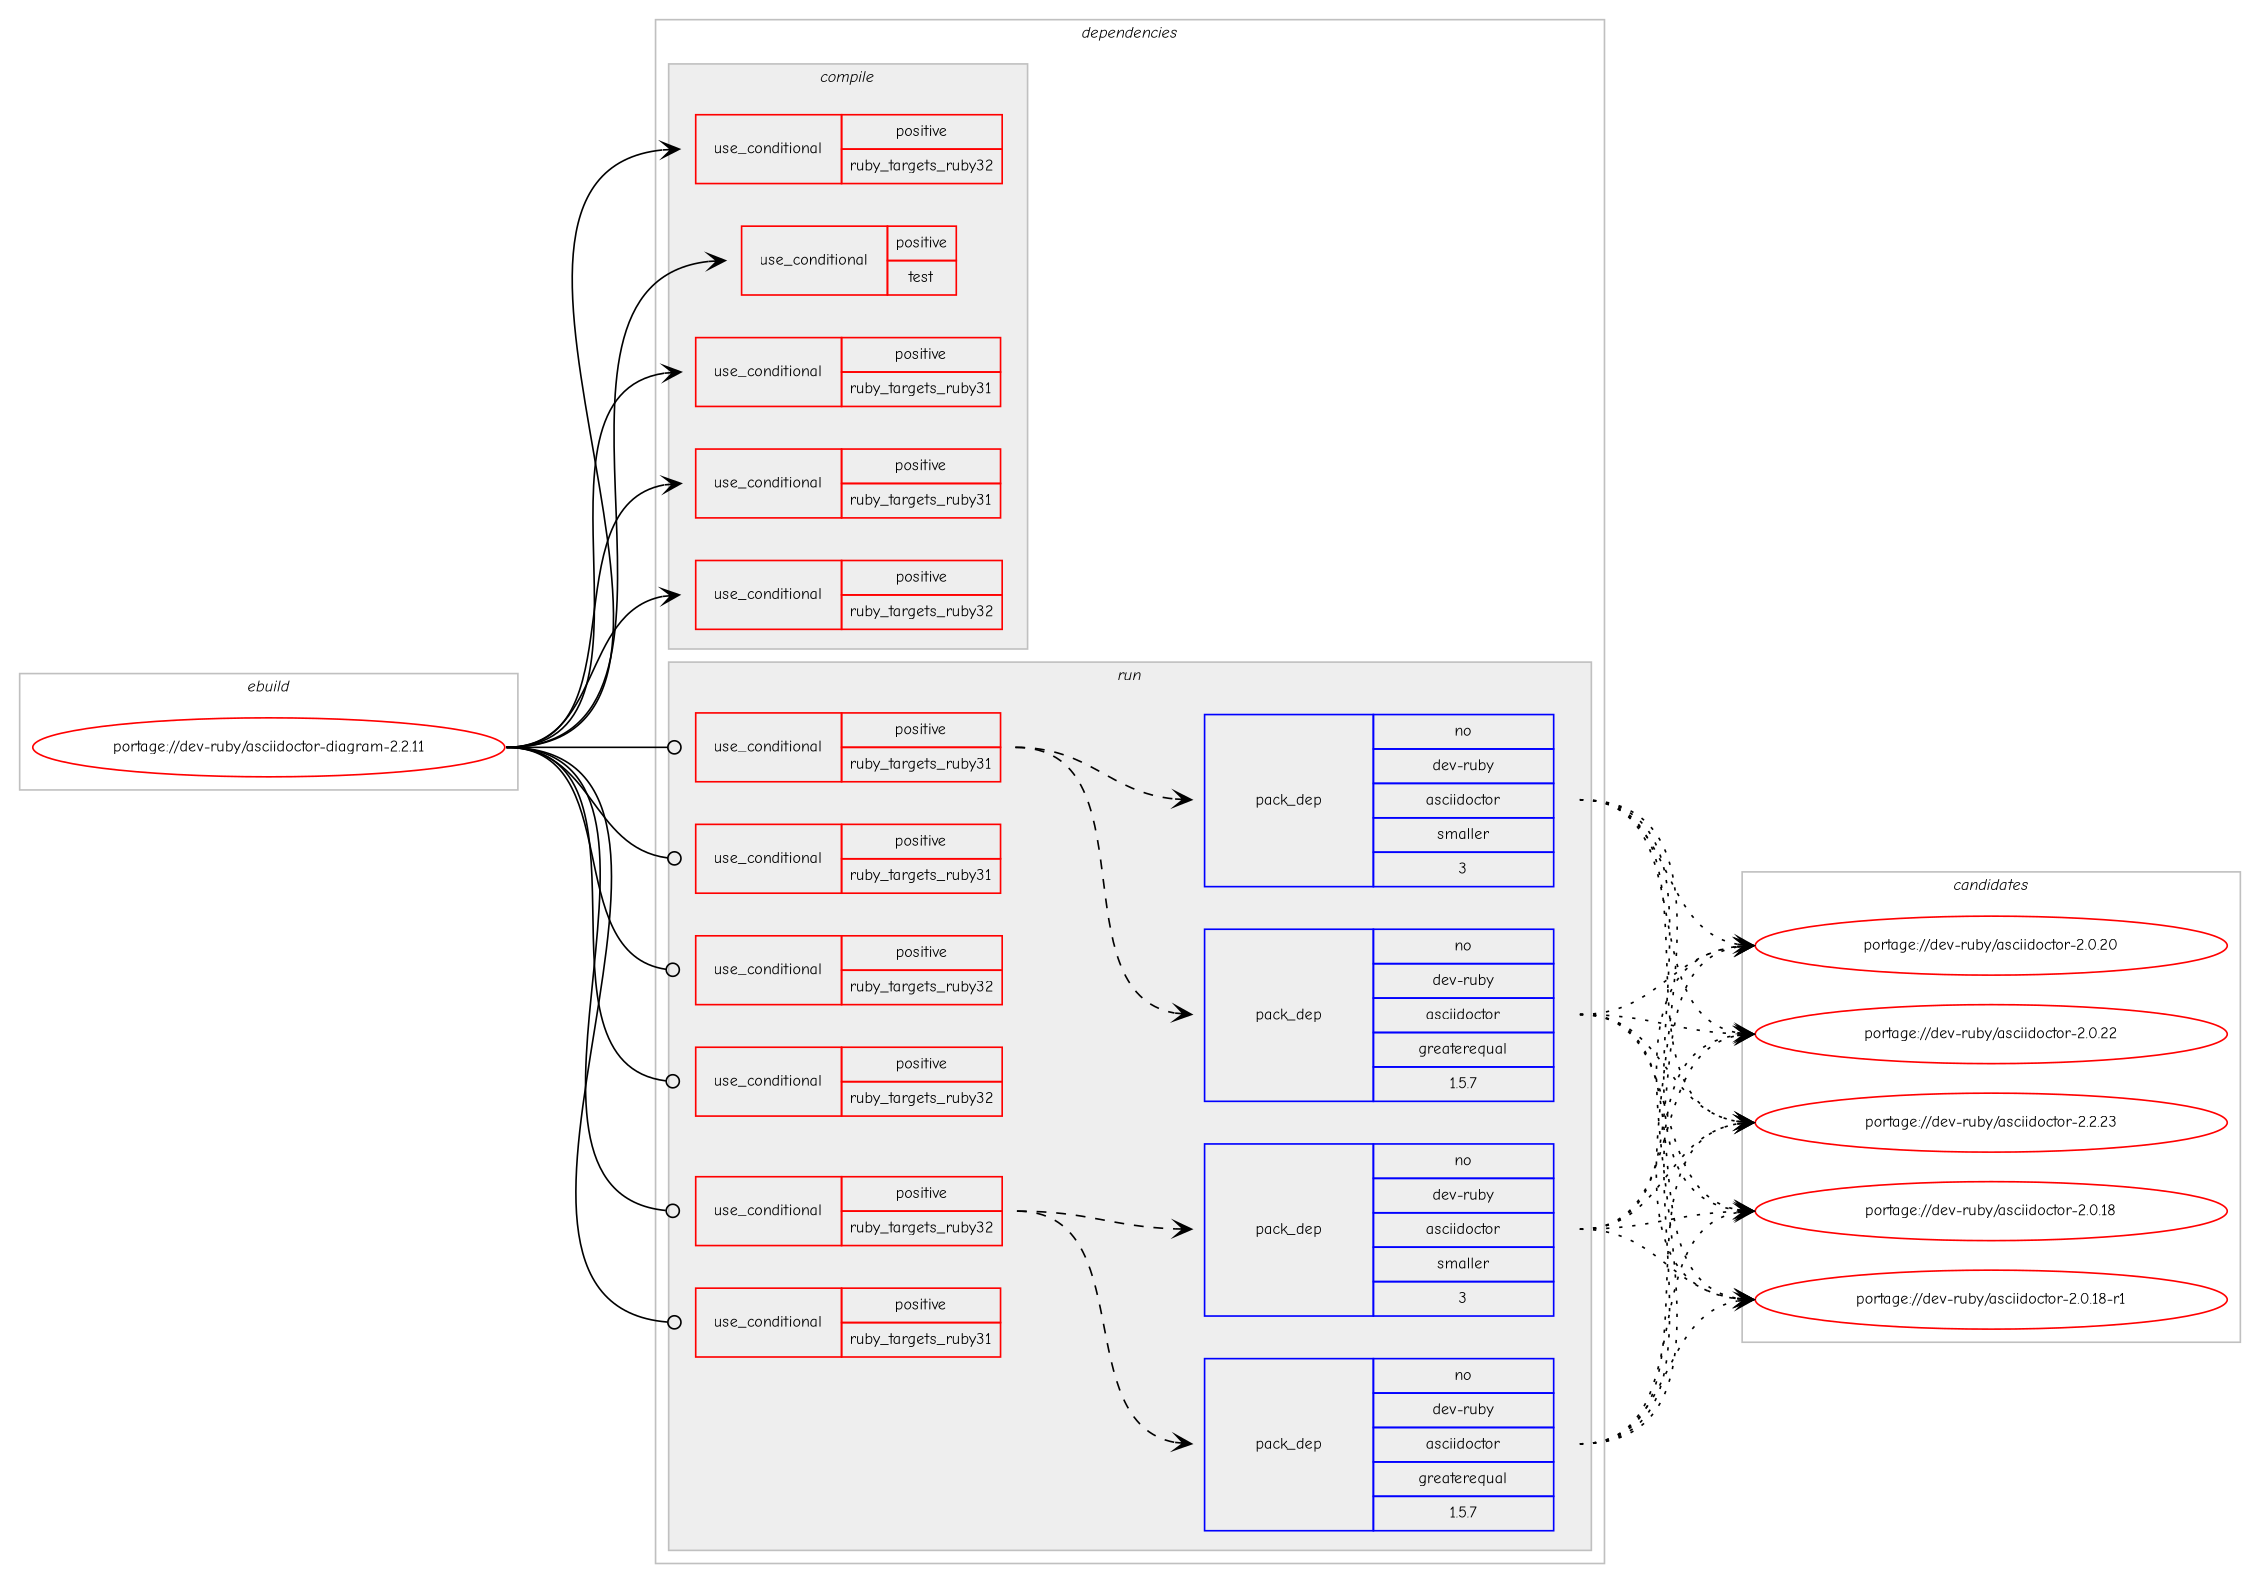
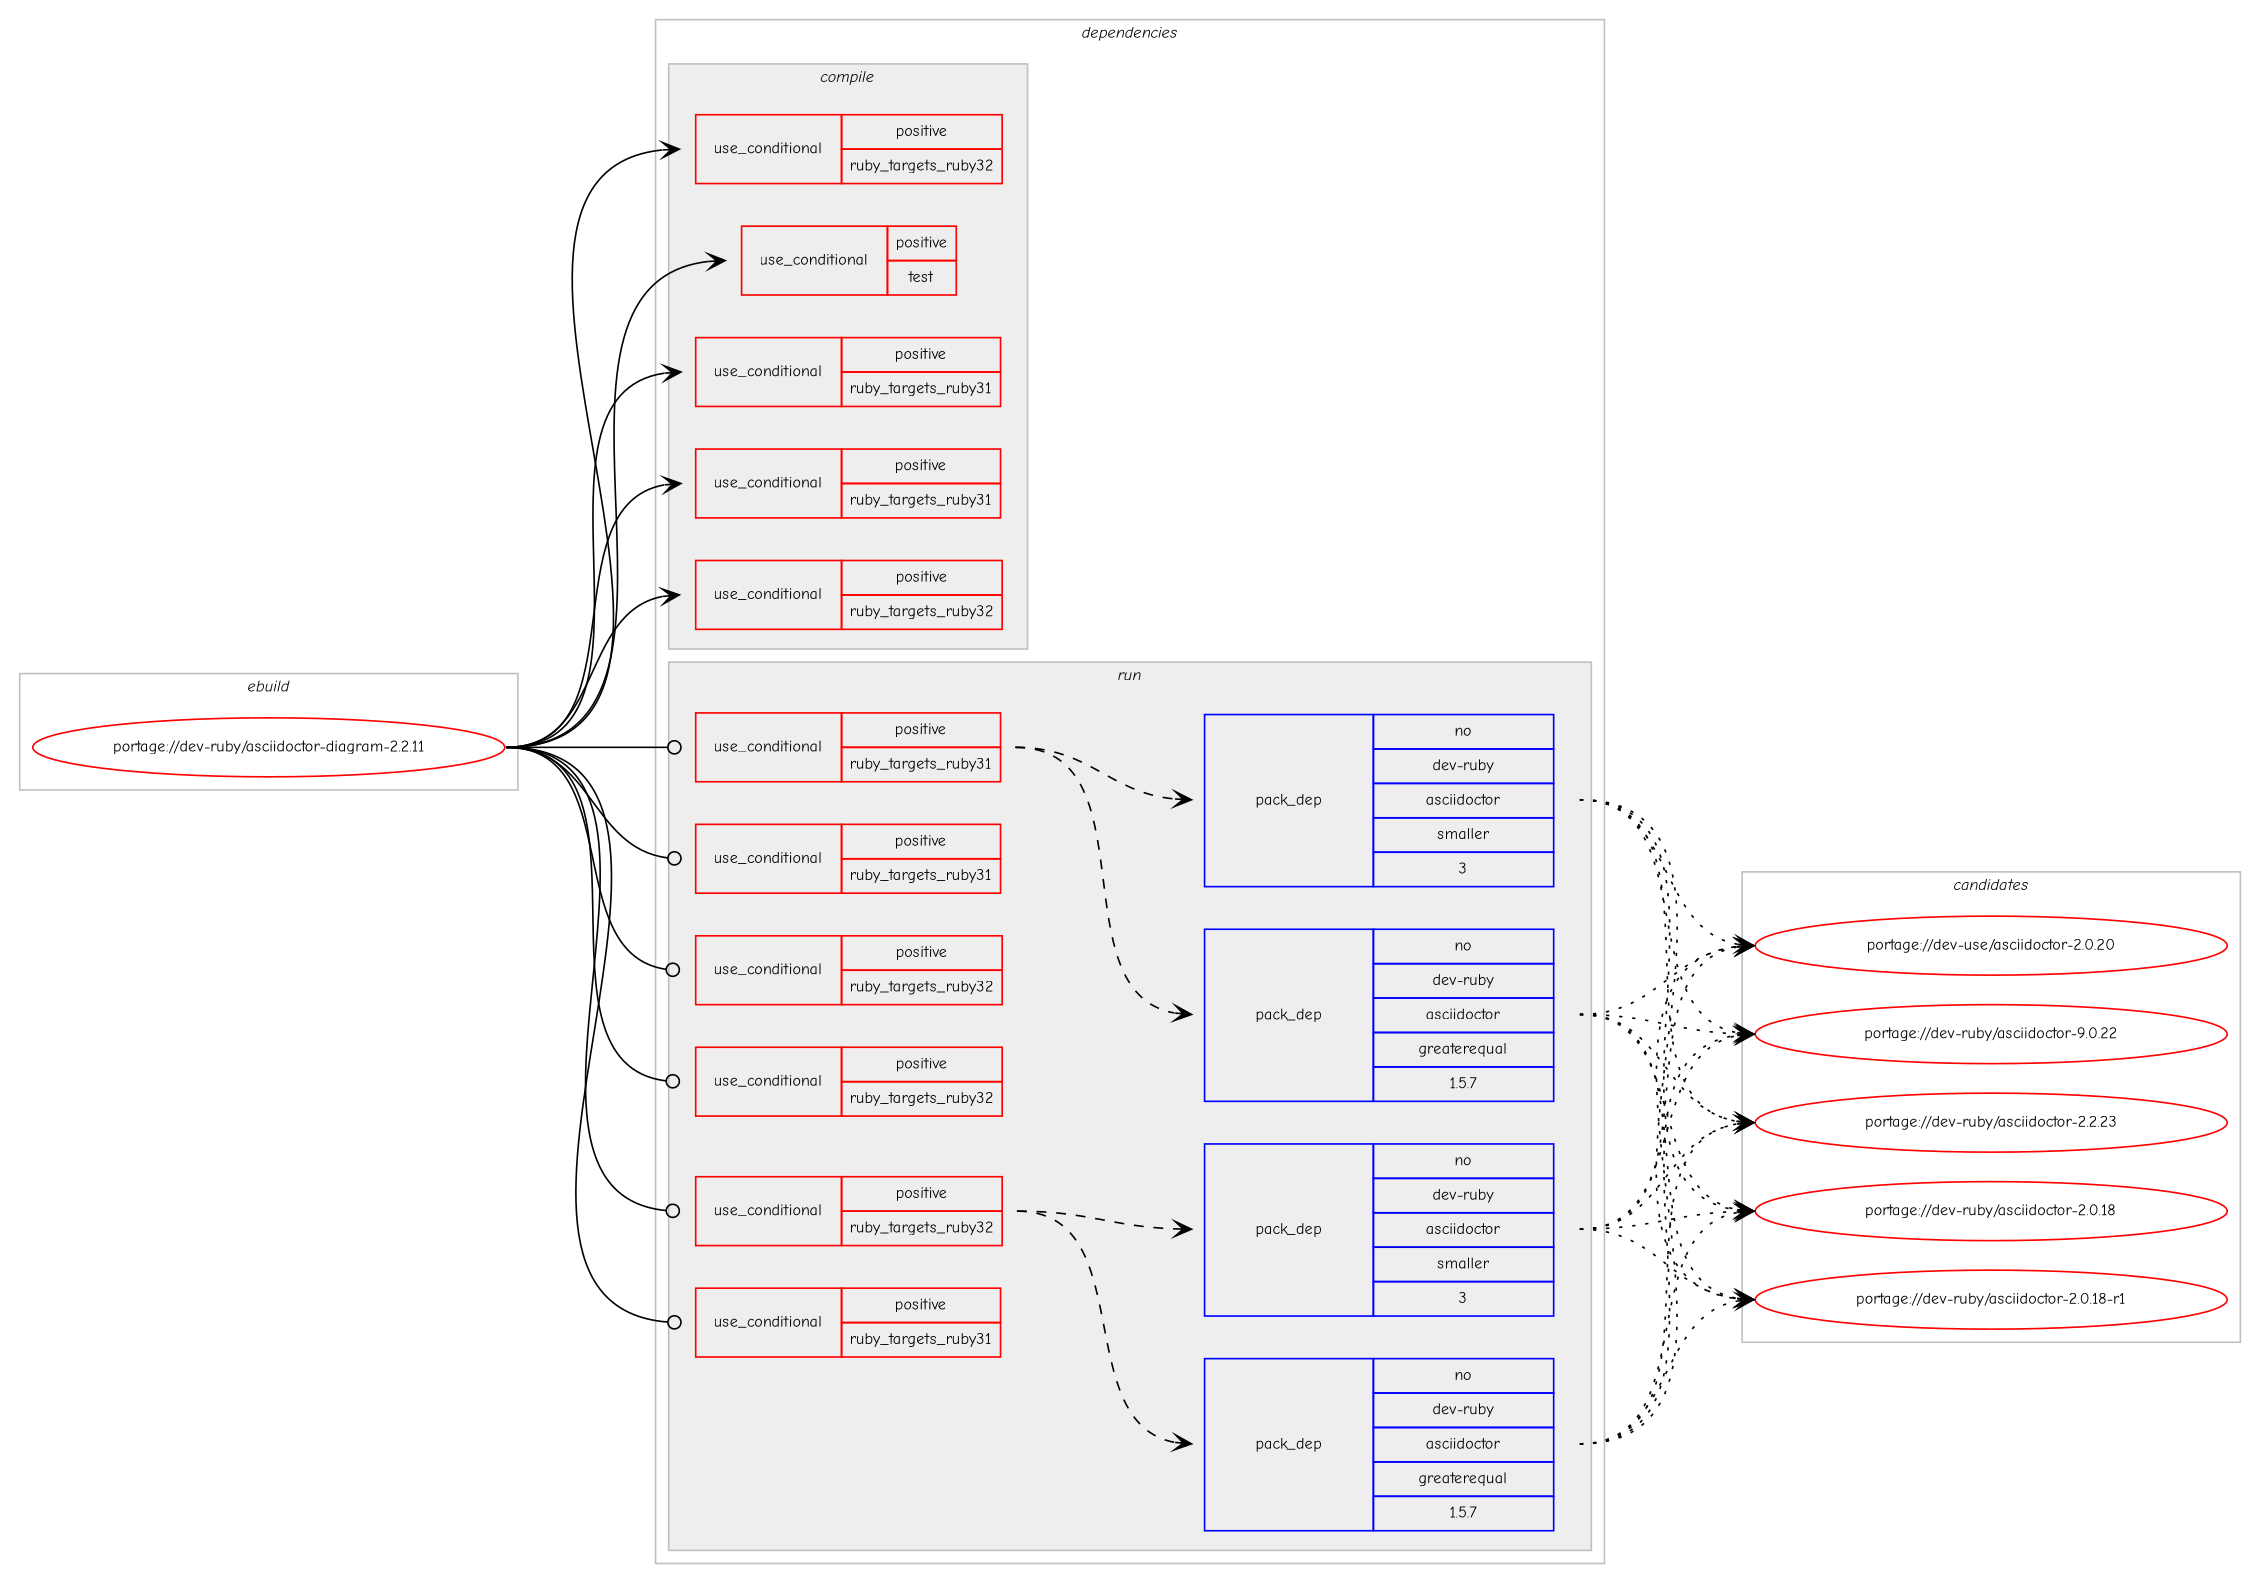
(1991, 946) -> (1991, 946)
(1991, 1034) -> (1991, 1034)
